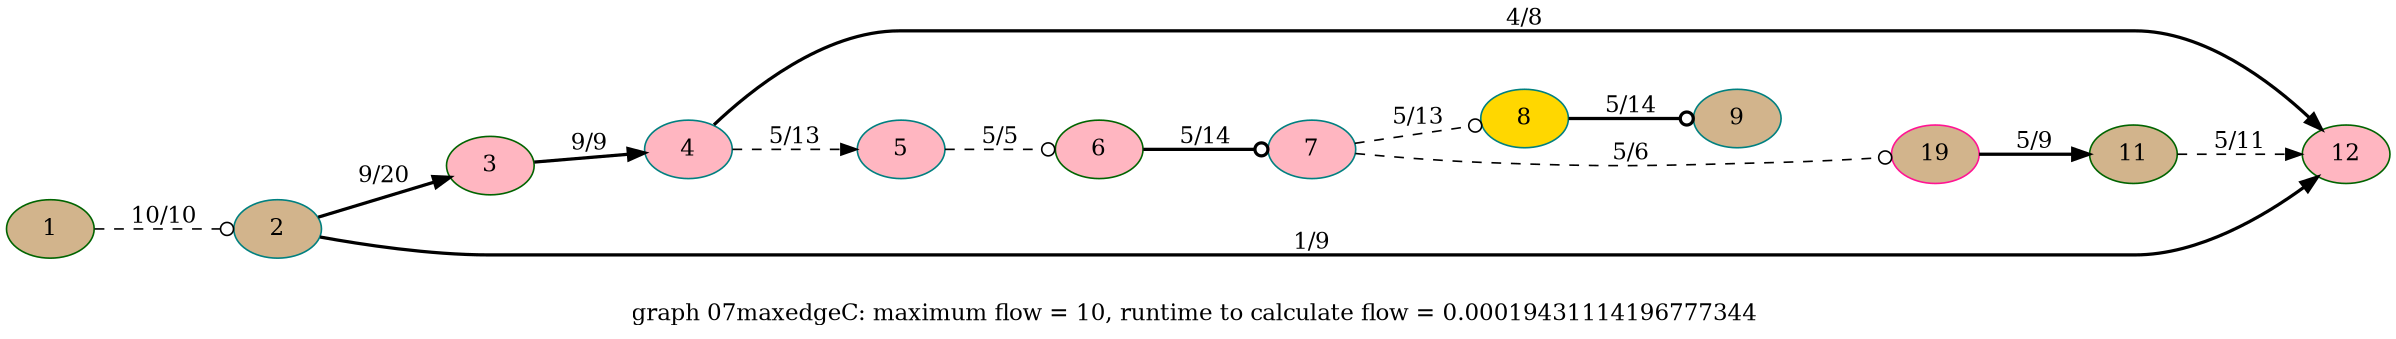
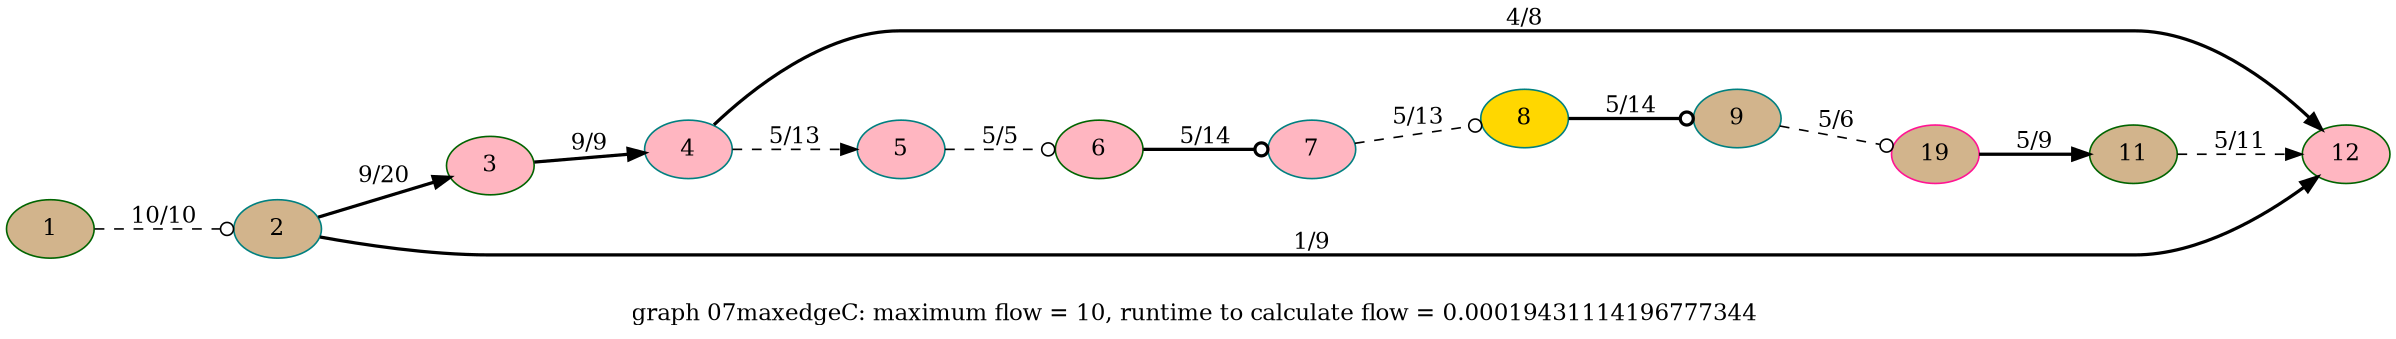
(1617, 166) -> (1830, 135)
